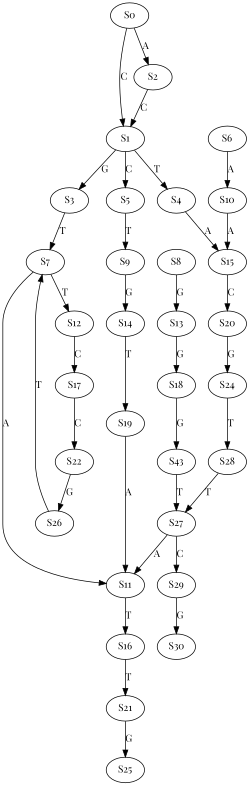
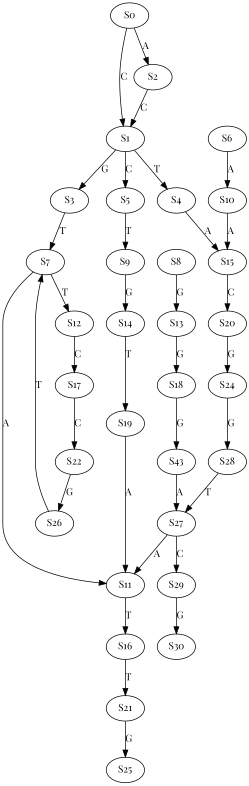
(231, 424) -> (231, 424)
(180, 493) -> (180, 493)
